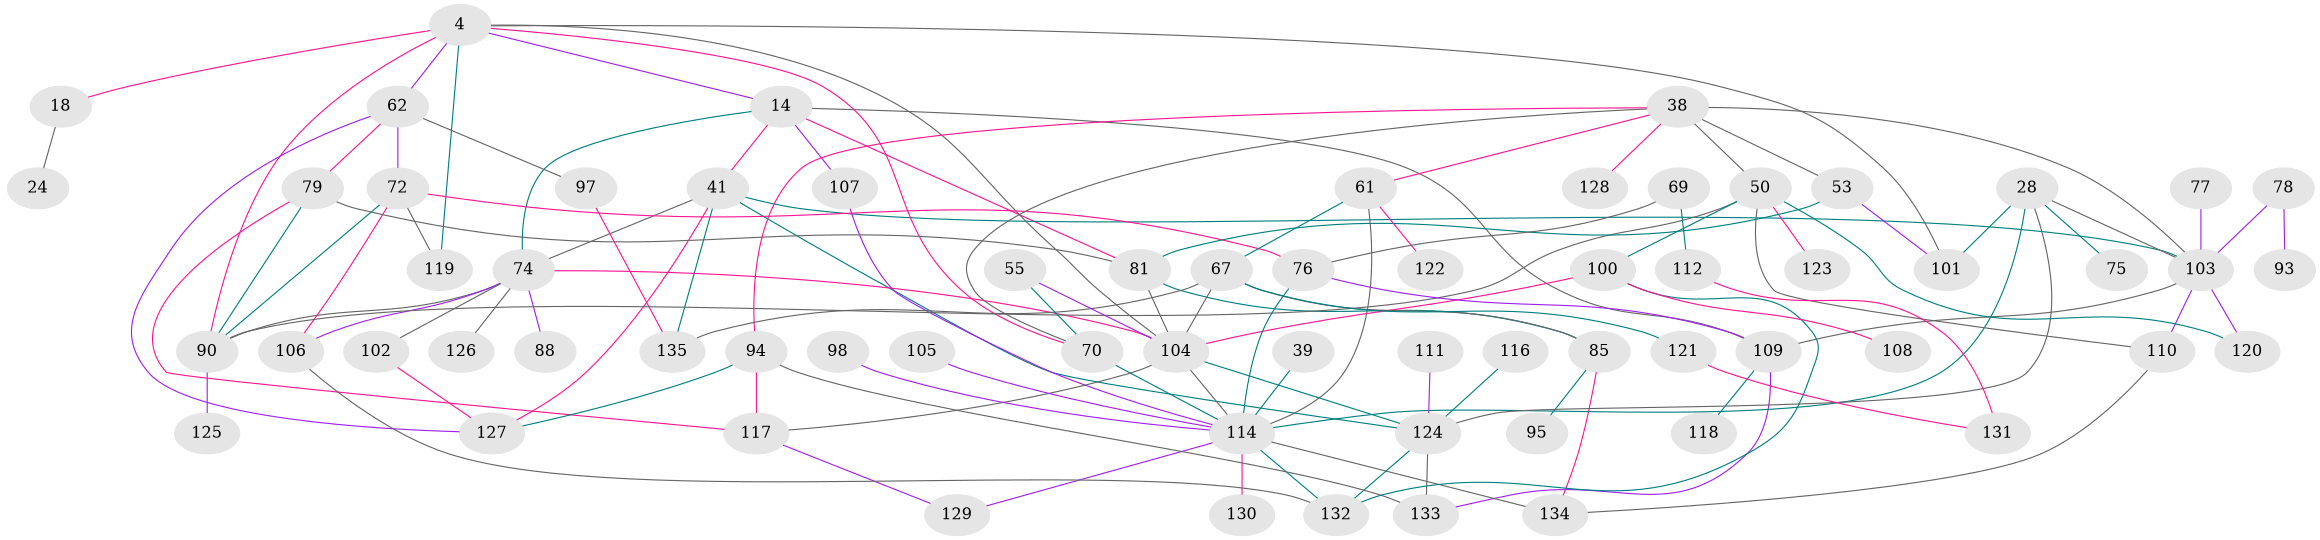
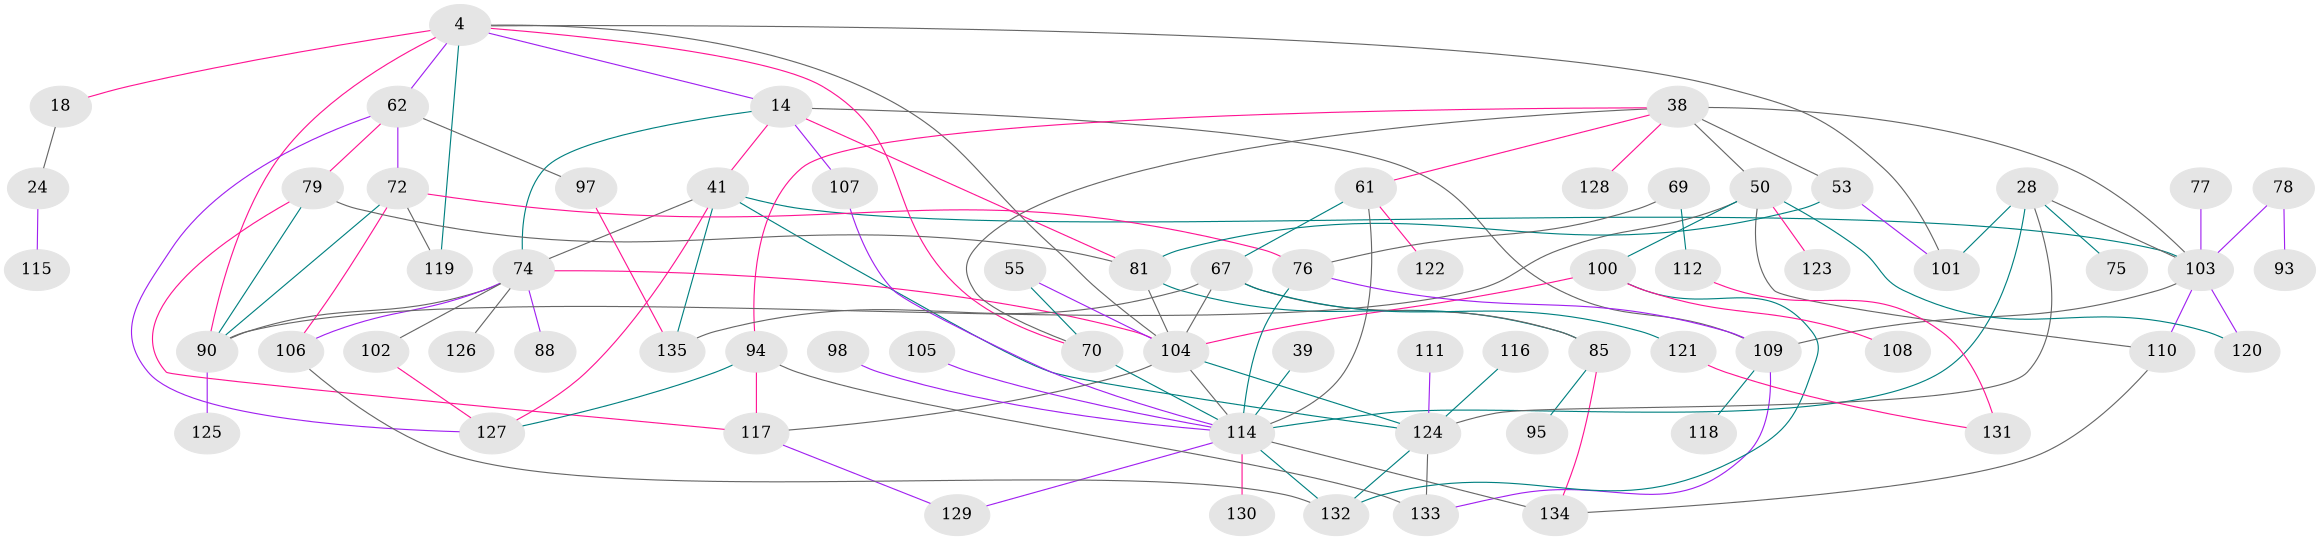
none -> (37, 270)
